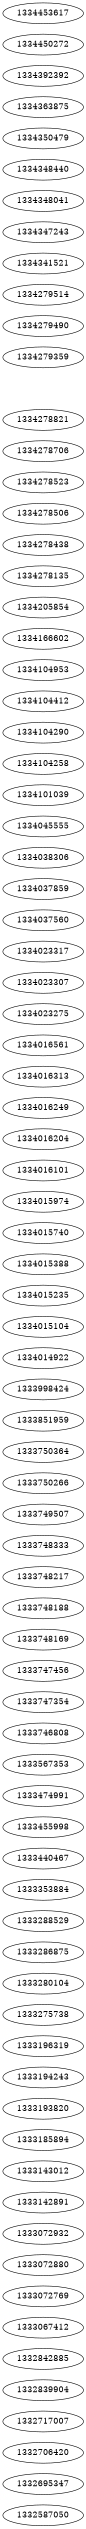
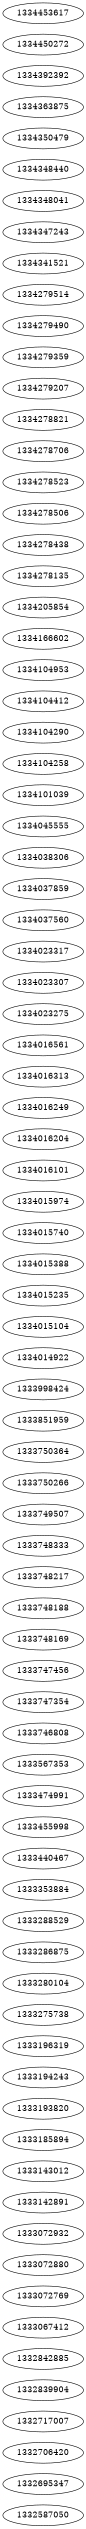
none -> (43, 389)
